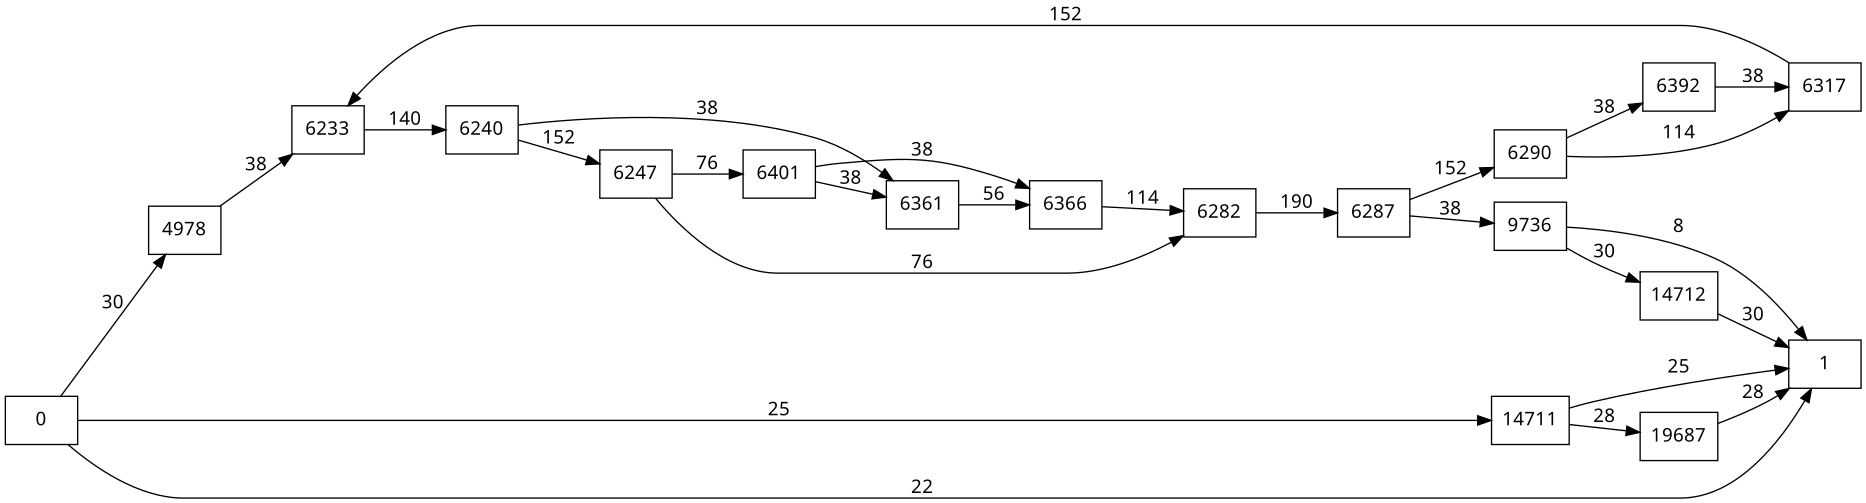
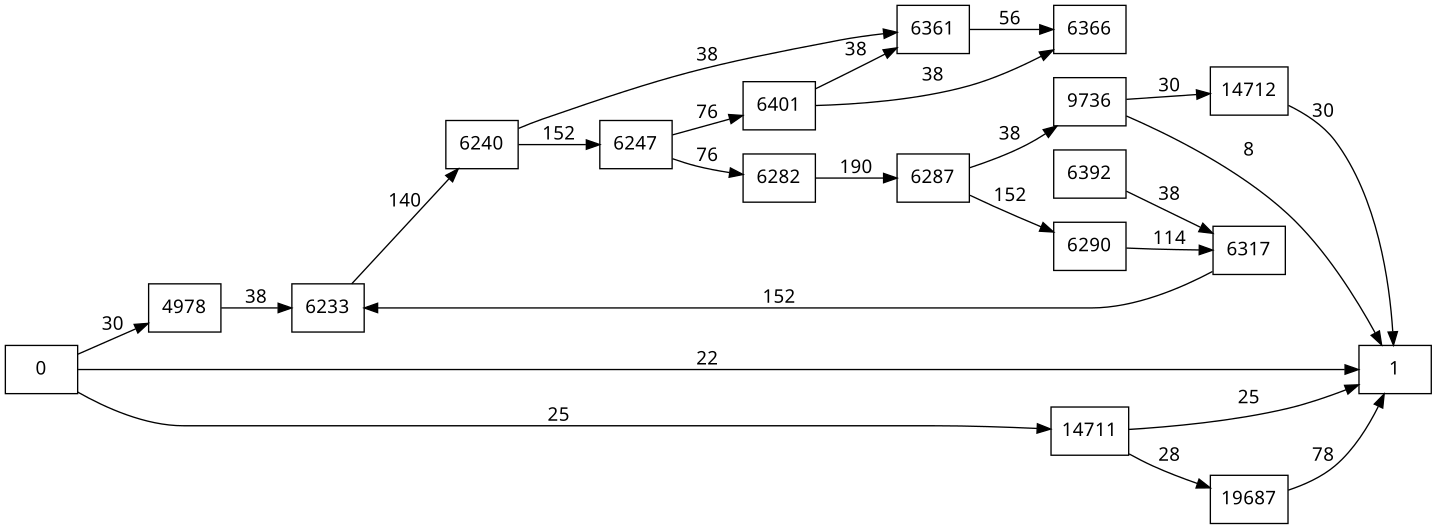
(1598, 123) -> none
(1136, 209) -> none
(1753, 393) -> (1323, 456)
